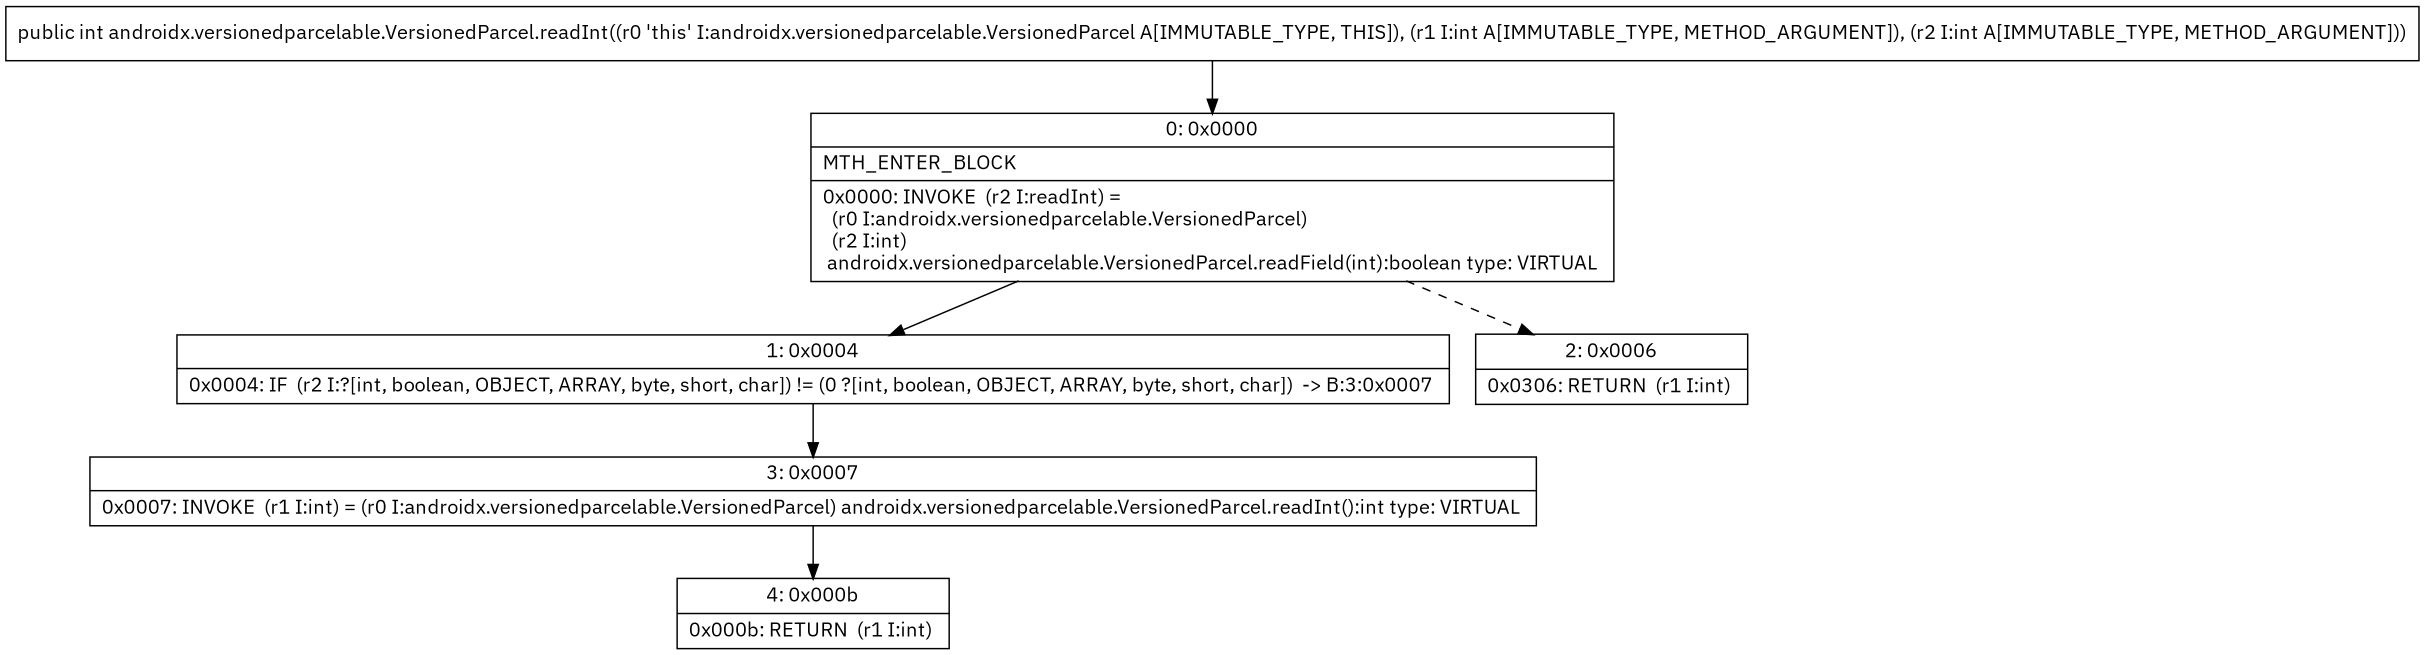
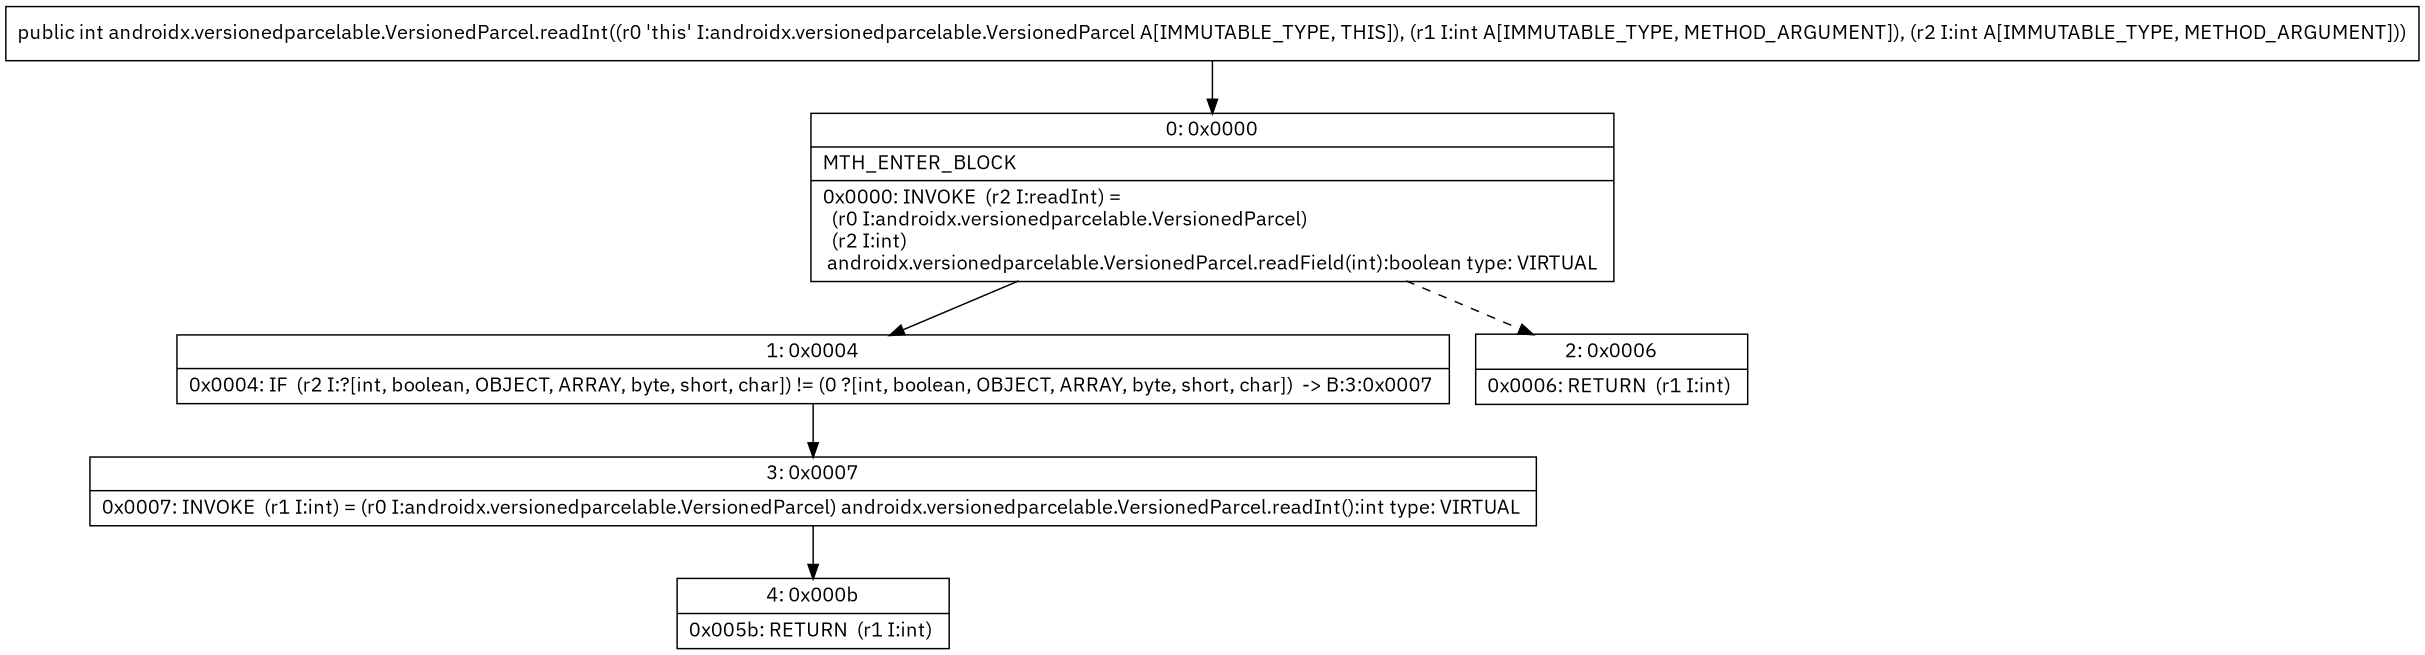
(1612, 386) -> (1612, 386)
(813, 630) -> (813, 630)
